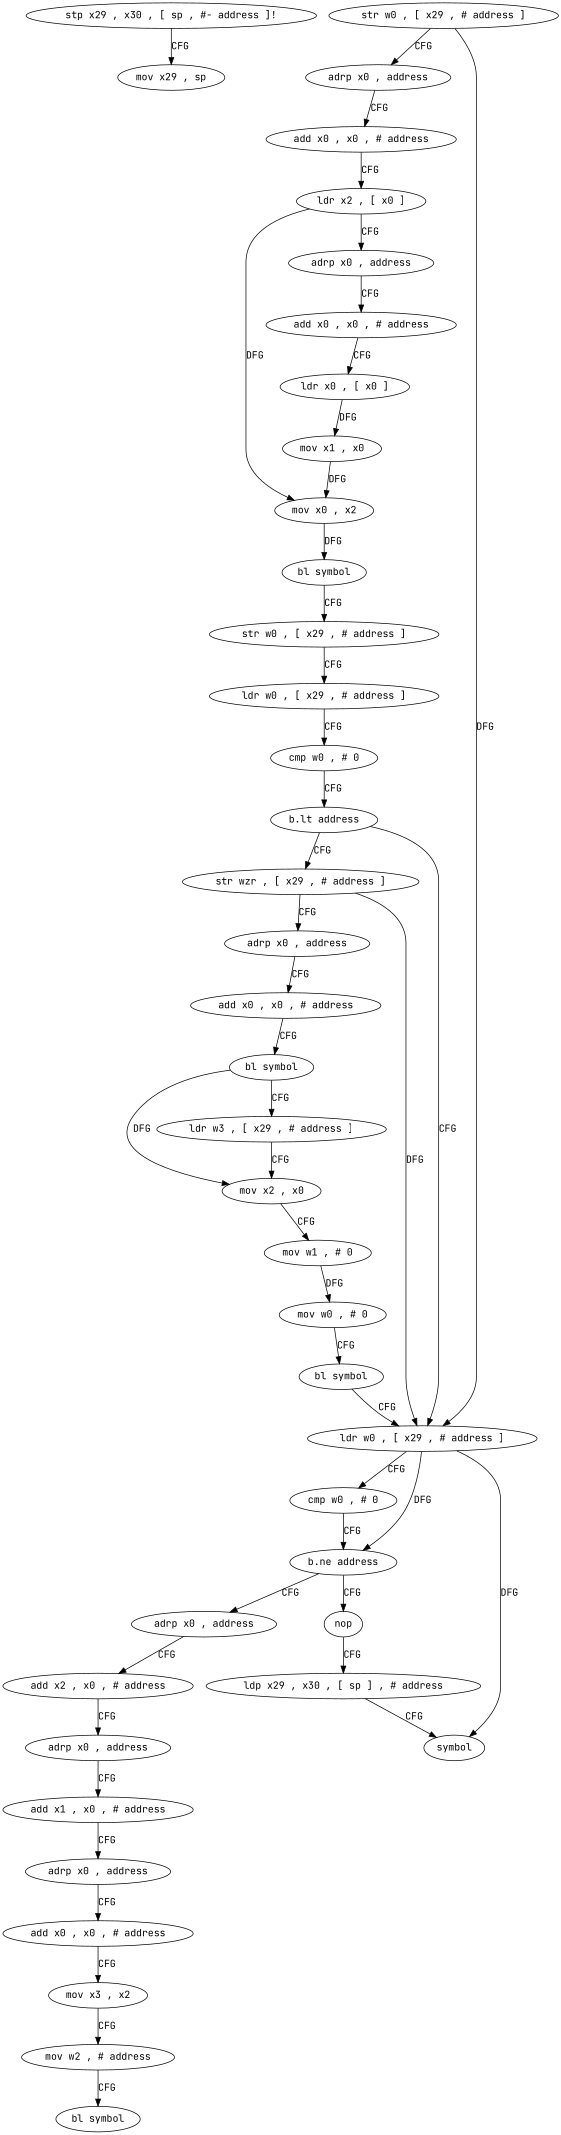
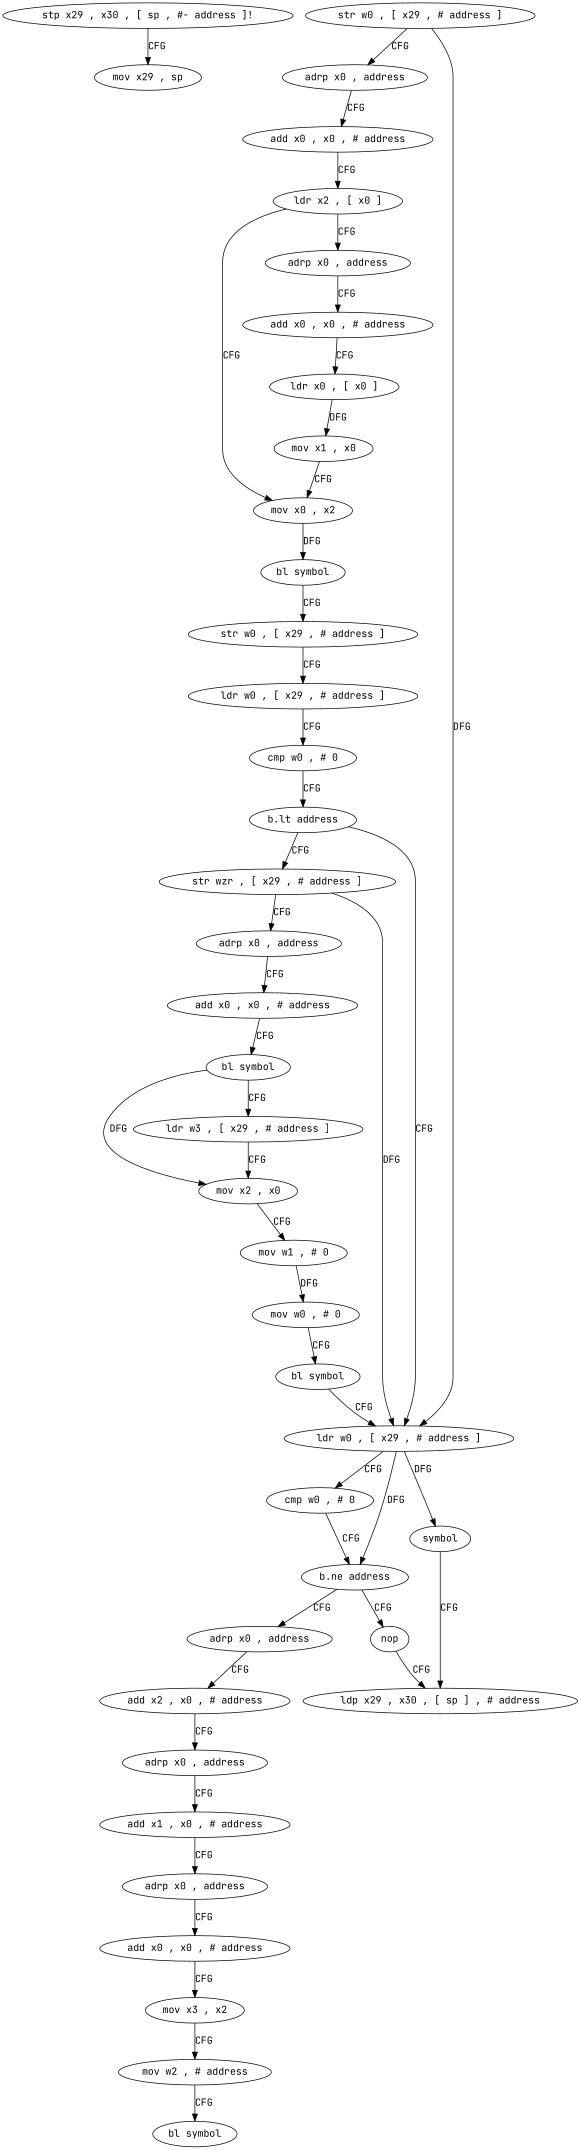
(255, 356) -> (232, 356)
(337, 480) -> (323, 480)
(398, 1716) -> (440, 1616)
